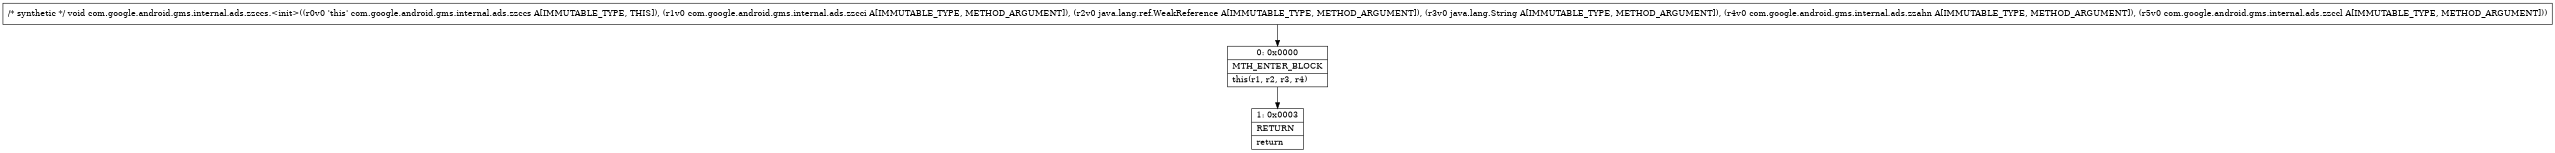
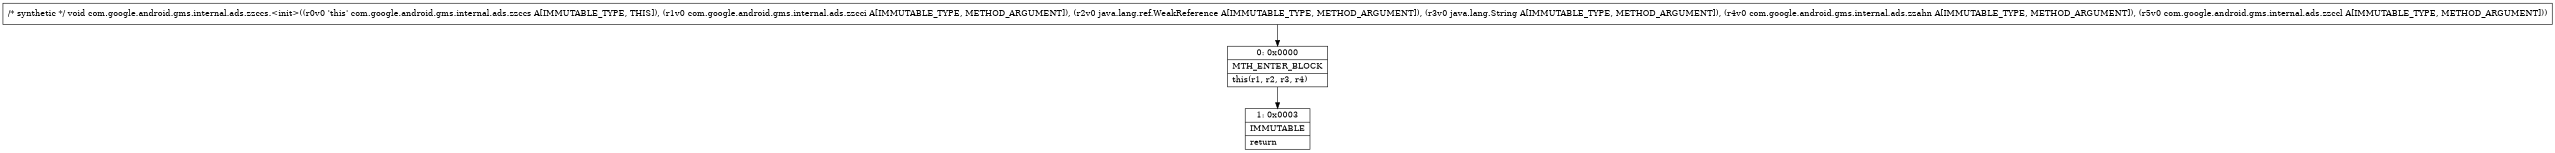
(1276, 129) -> (1278, 129)
